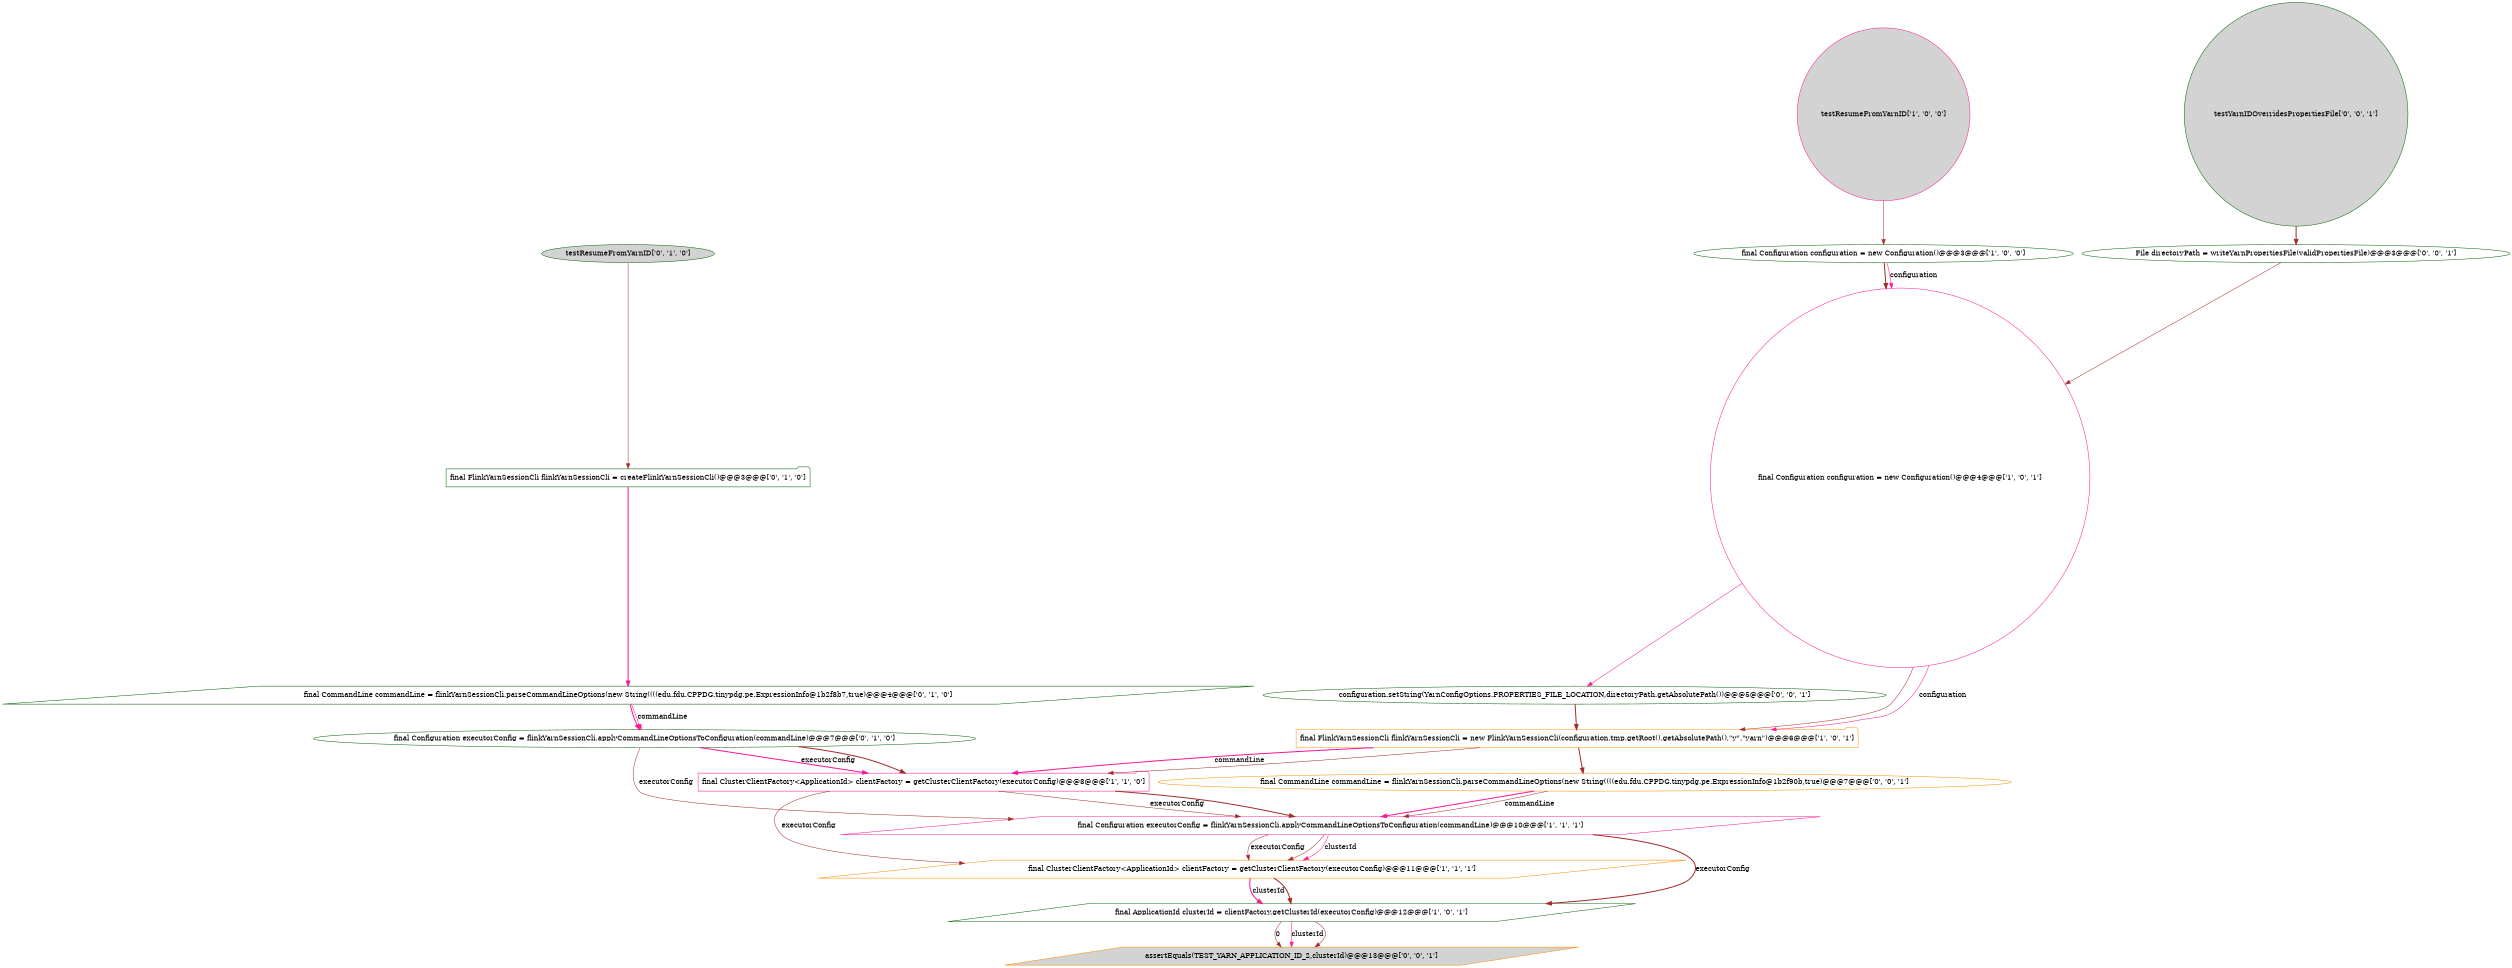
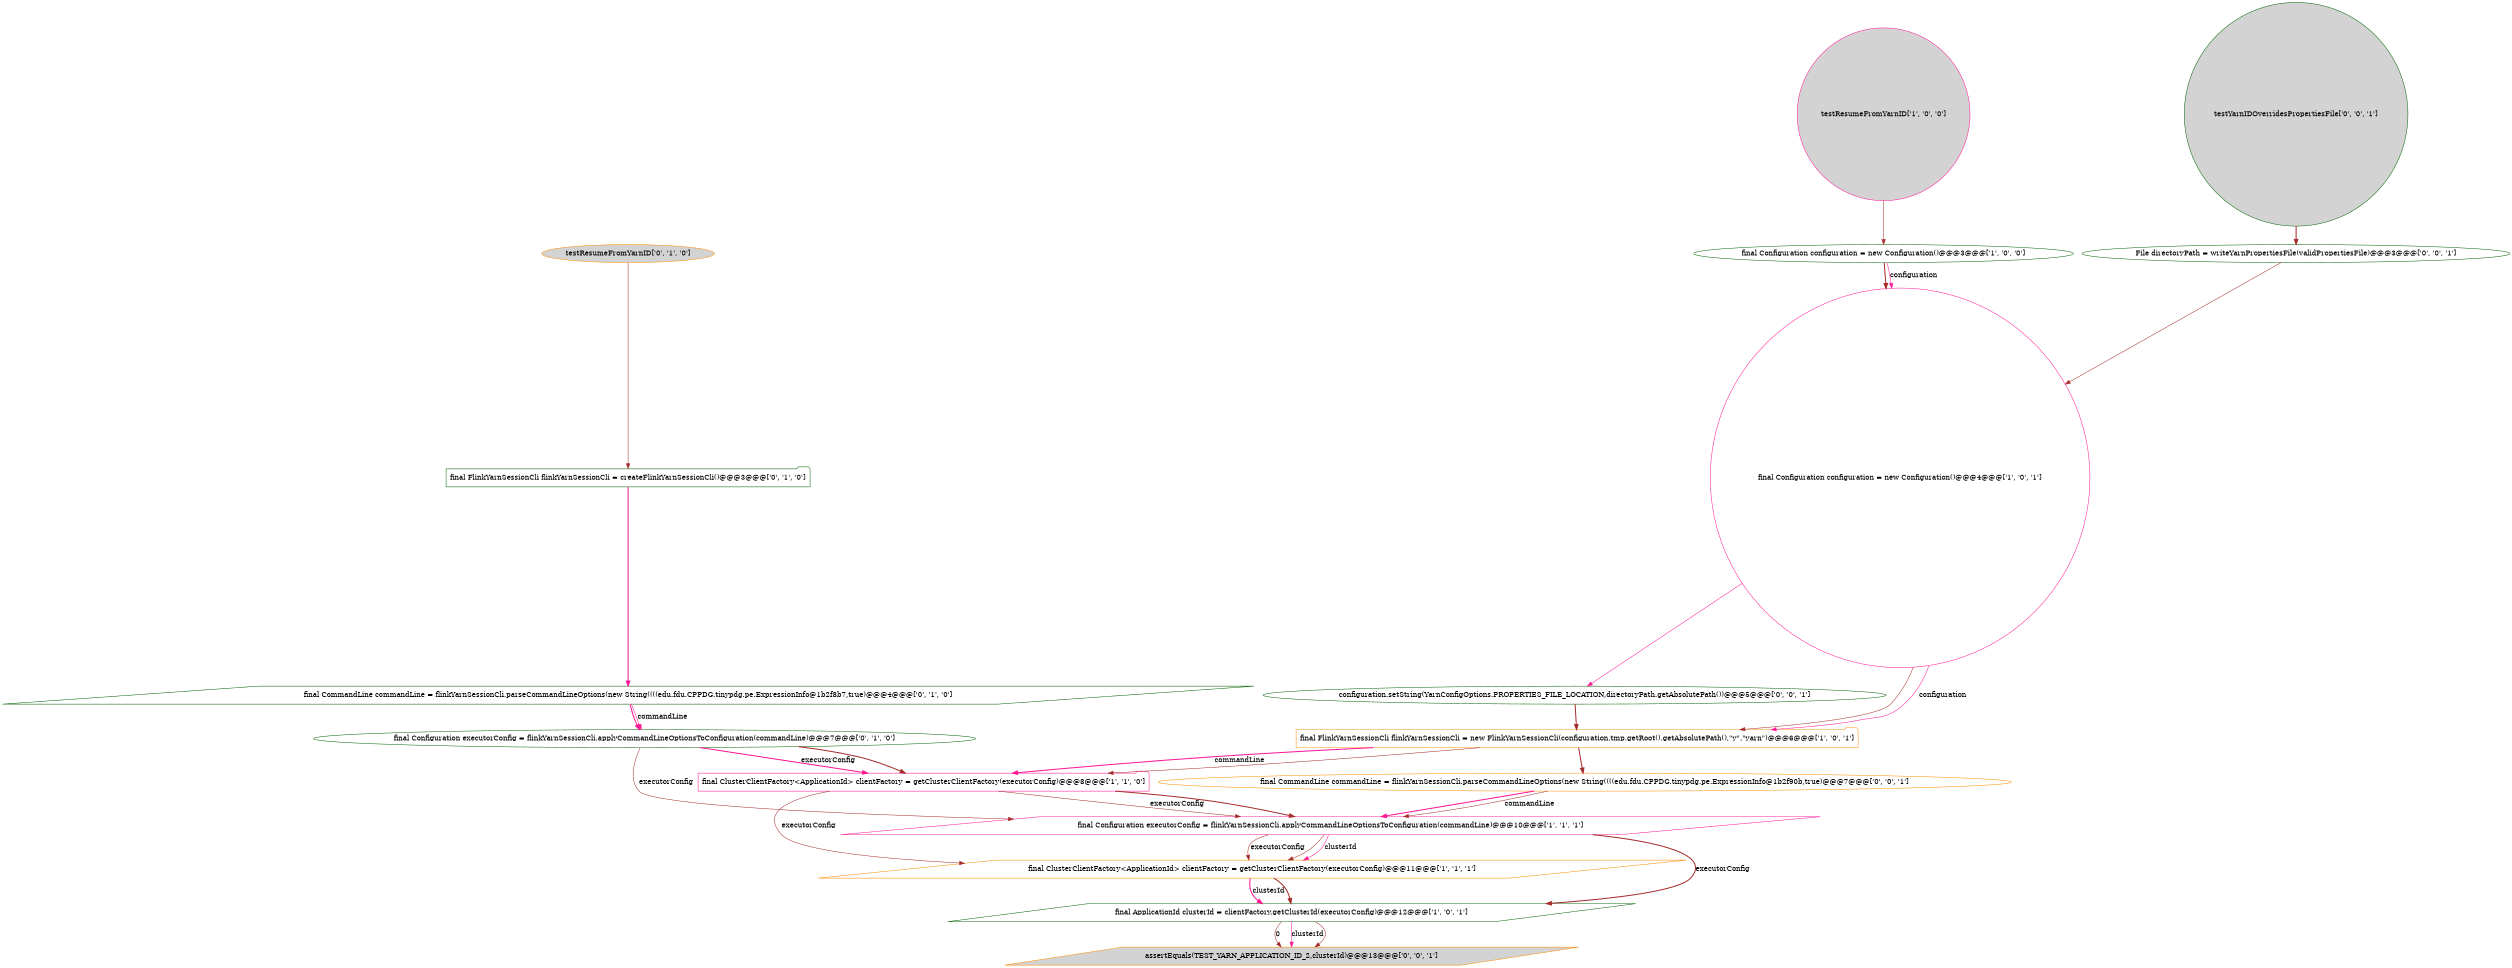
(628, 254) -> (628, 254)
